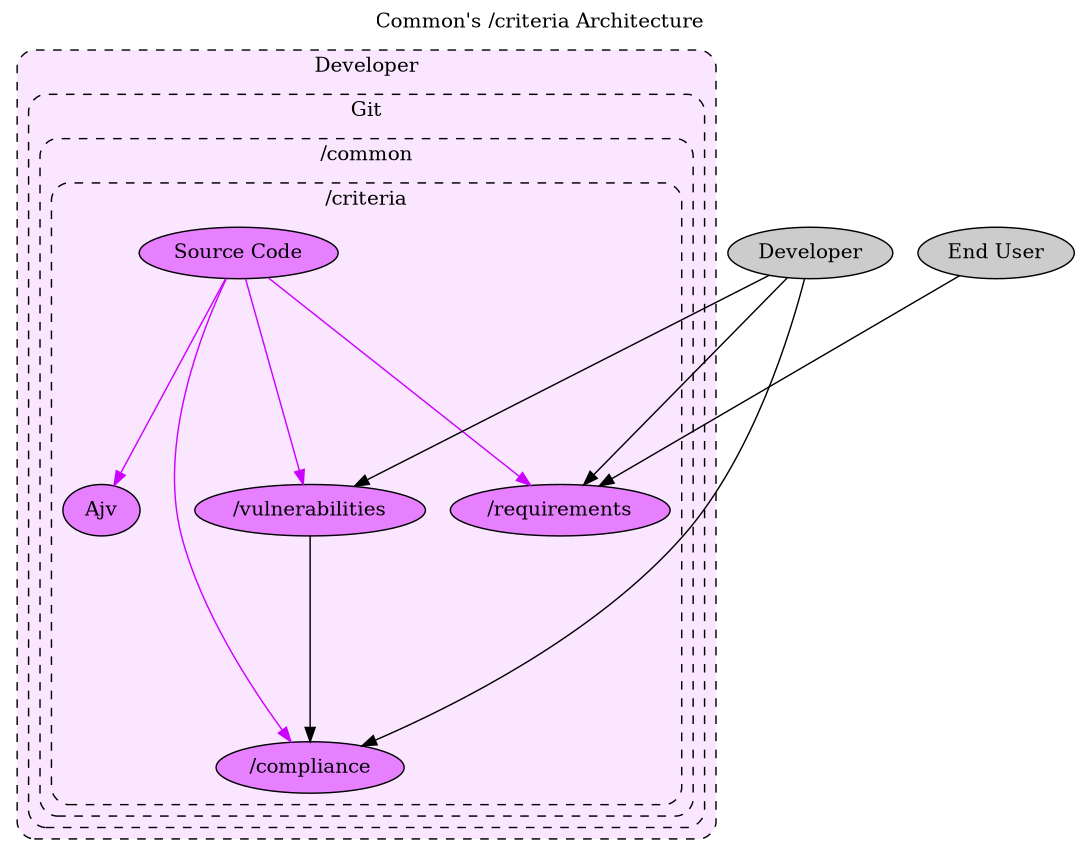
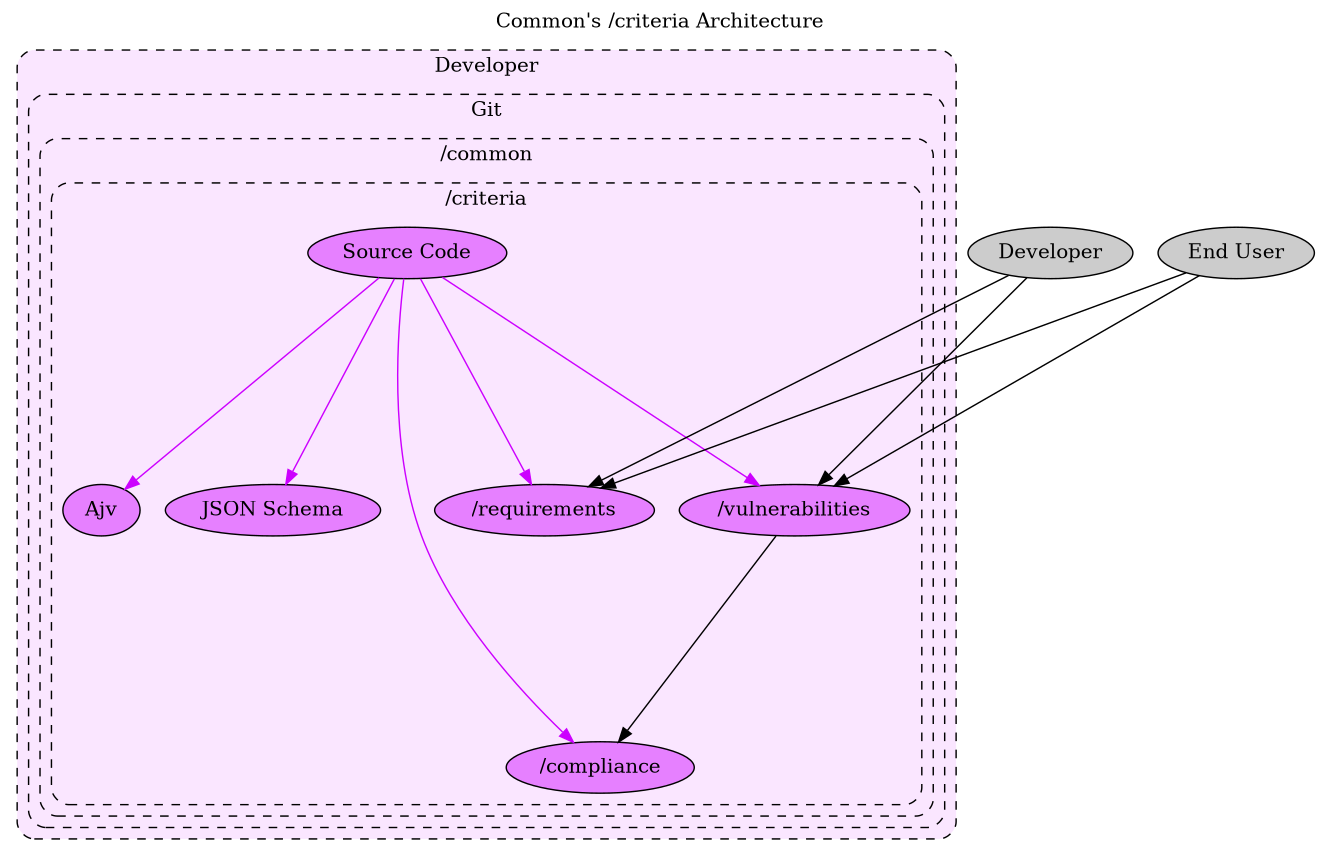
none -> (1023, 377)
none -> (273, 510)
(653, 566) -> none
